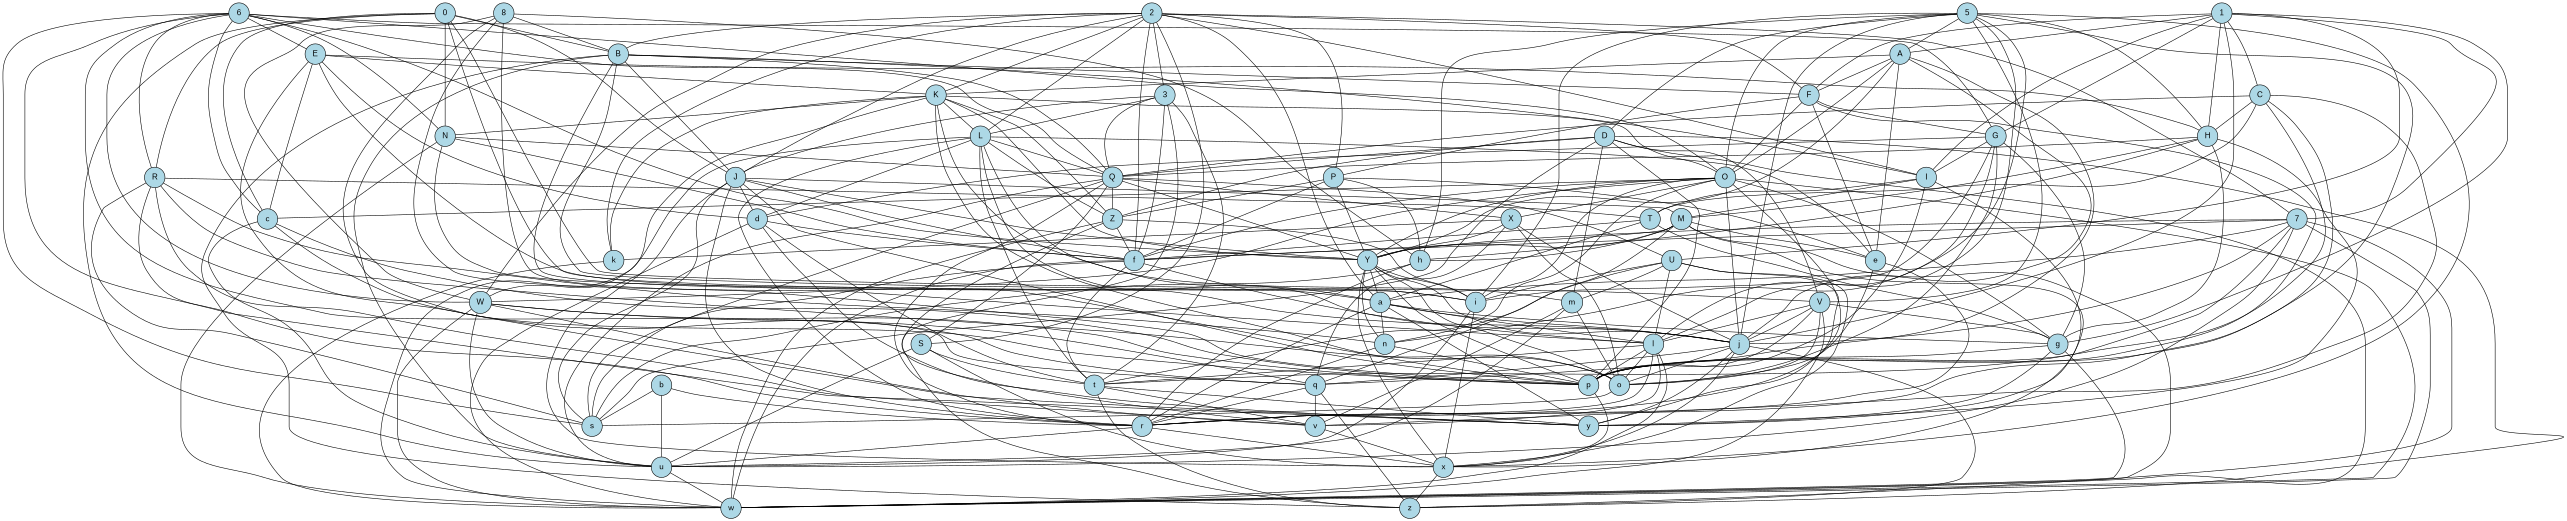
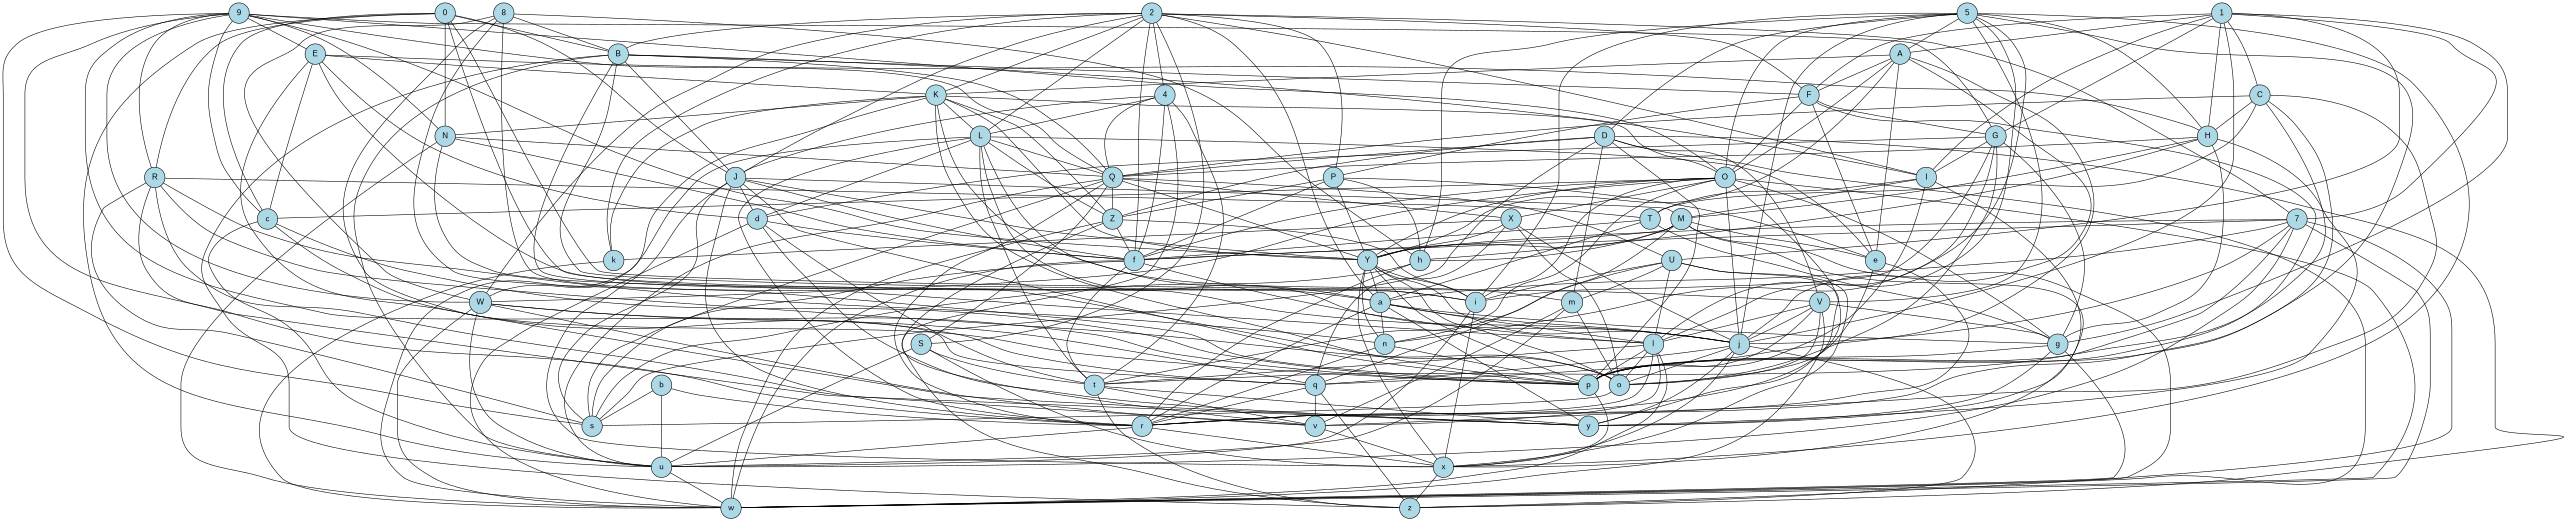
(239, 13) -> (239, 13)
(1165, 95) -> (1165, 95)
